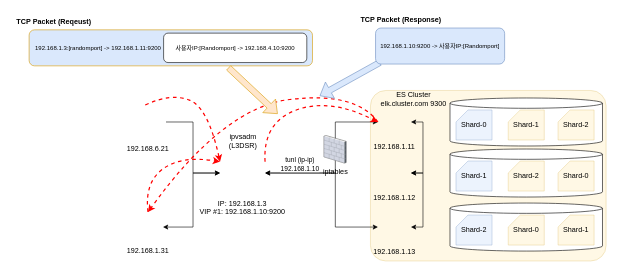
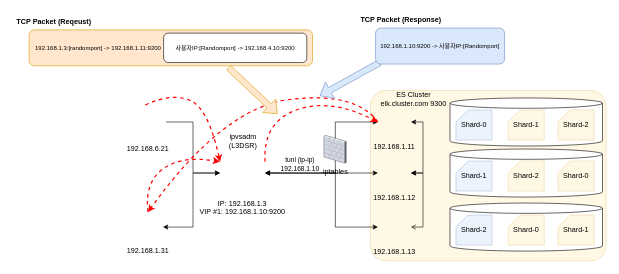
(98, 48) -> (98, 48)
none -> (373, 173)
(335, 175) -> (335, 175)
(416, 227) -> (415, 227)
